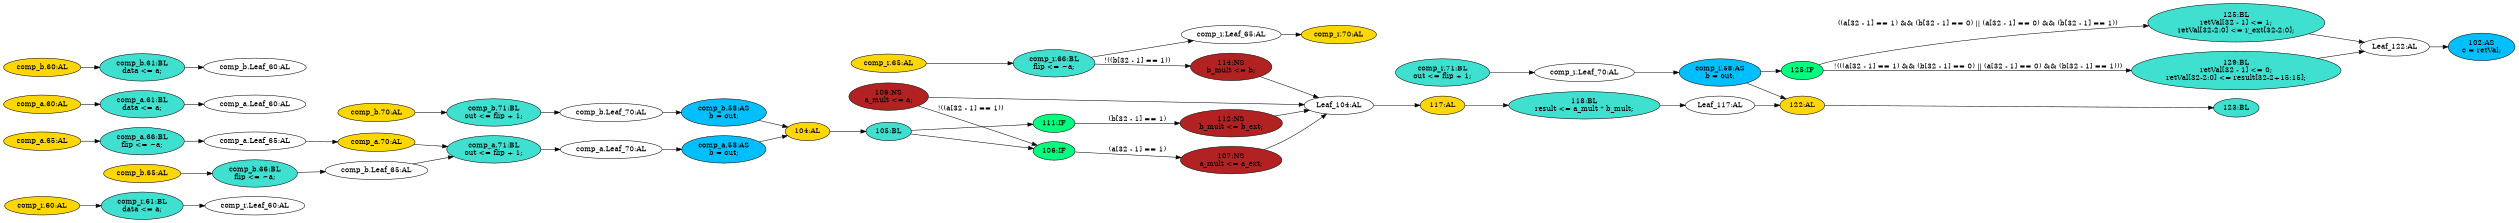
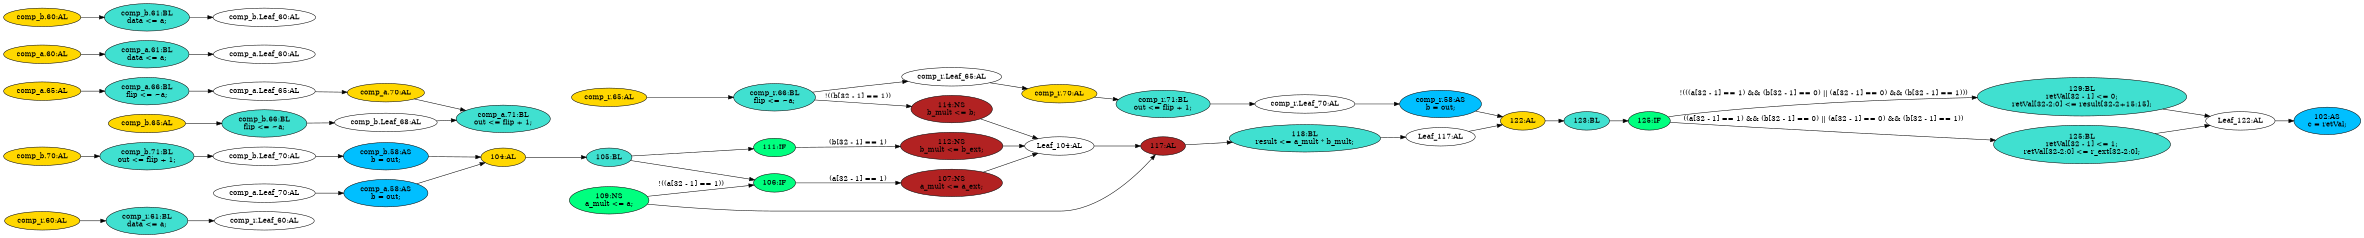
(1768, 71) -> (1616, 121)
(889, 97) -> (609, 200)
none -> (1104, 98)
(1114, 101) -> (908, 211)
(1443, 105) -> (1163, 146)
(548, 149) -> none
(376, 170) -> (386, 122)
